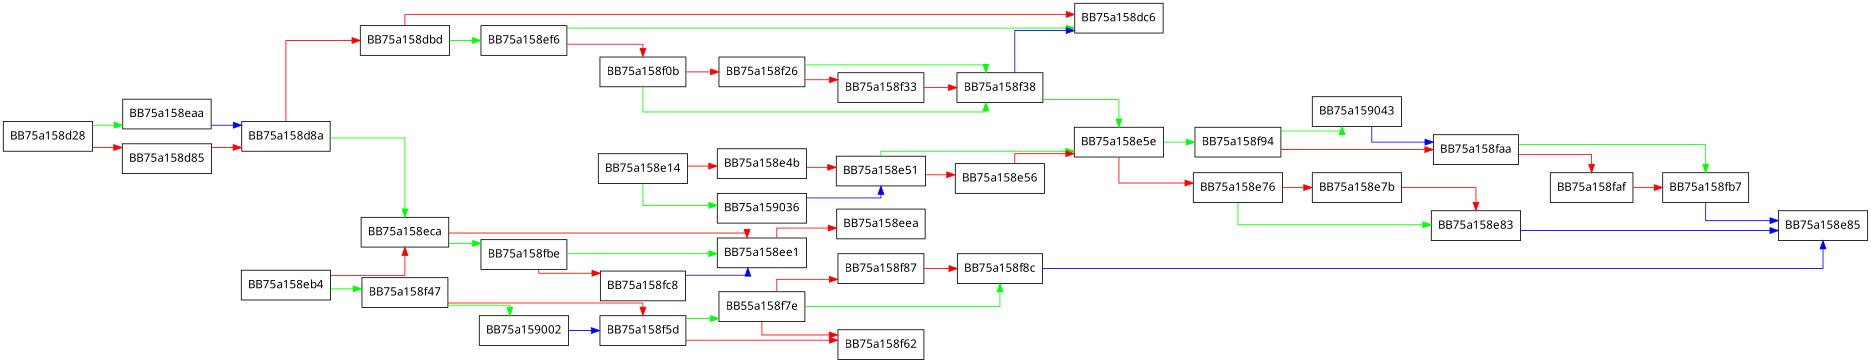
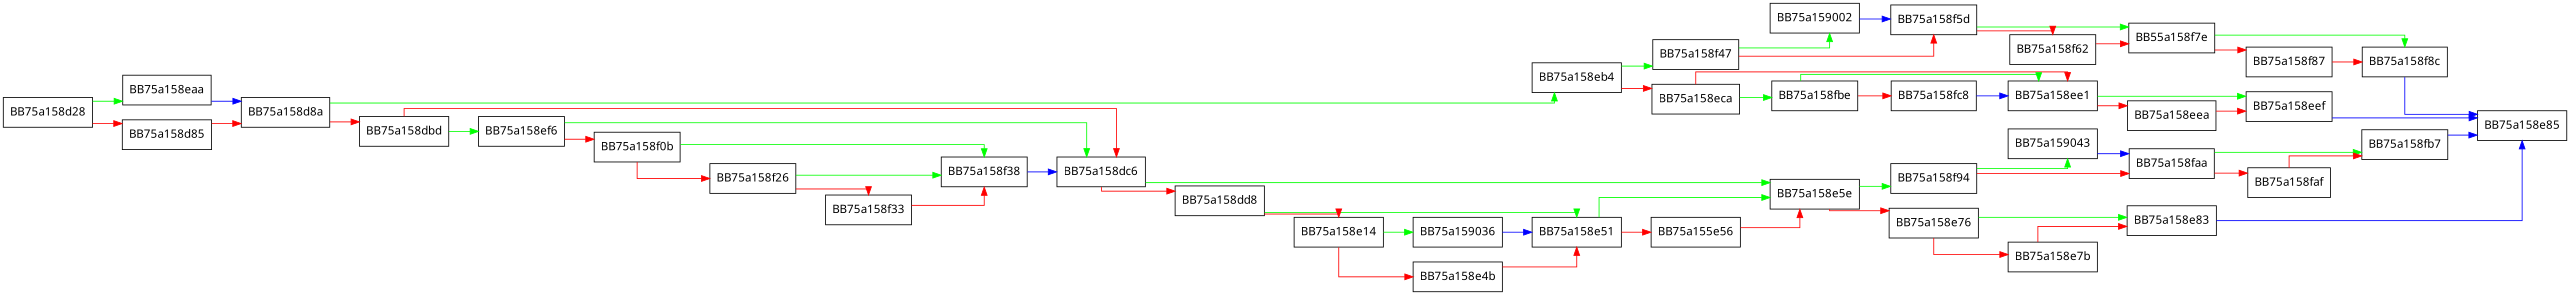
(1091, 100) -> (1454, 183)
none -> (2289, 107)
(403, 138) -> (943, 103)
(1000, 178) -> (1696, 232)
none -> (1220, 201)
(789, 335) -> (2108, 44)
